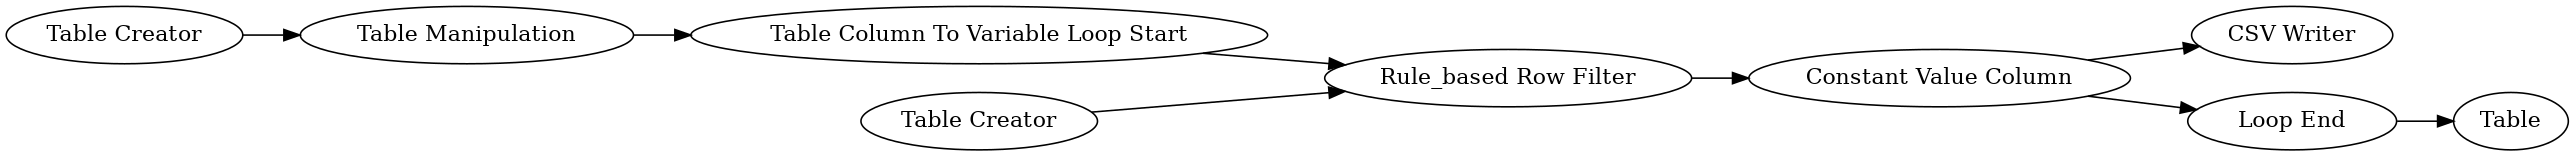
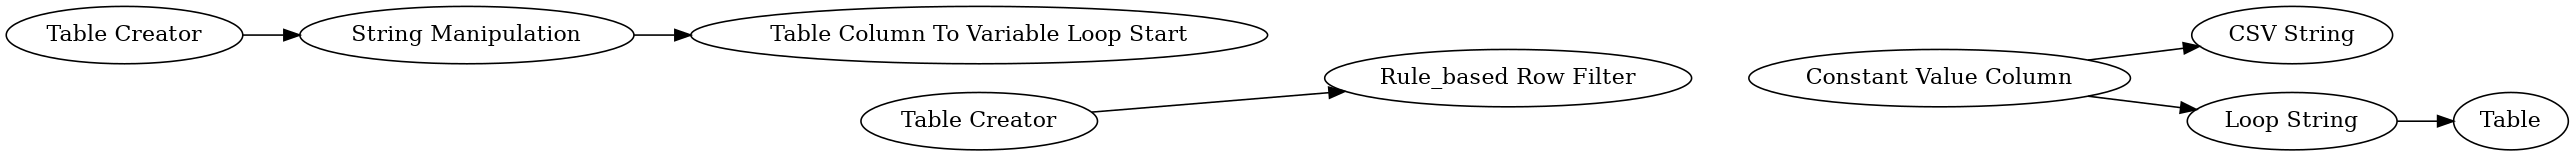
(467, 35) -> (467, 35)
(2292, 35) -> (2292, 35)
(1266, 58) -> none
(1712, 78) -> none
(2292, 121) -> (2292, 121)
